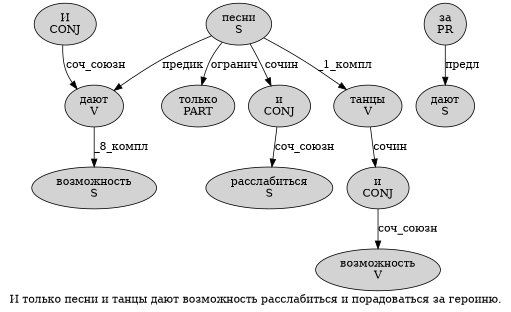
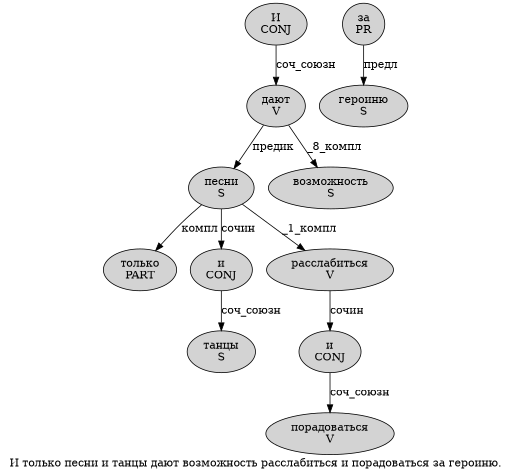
(164, 58) -> (251, 144)
(235, 65) -> (200, 229)
(368, 106) -> (330, 270)
(445, 106) -> (364, 106)
(269, 188) -> (221, 352)
(378, 270) -> (330, 434)
